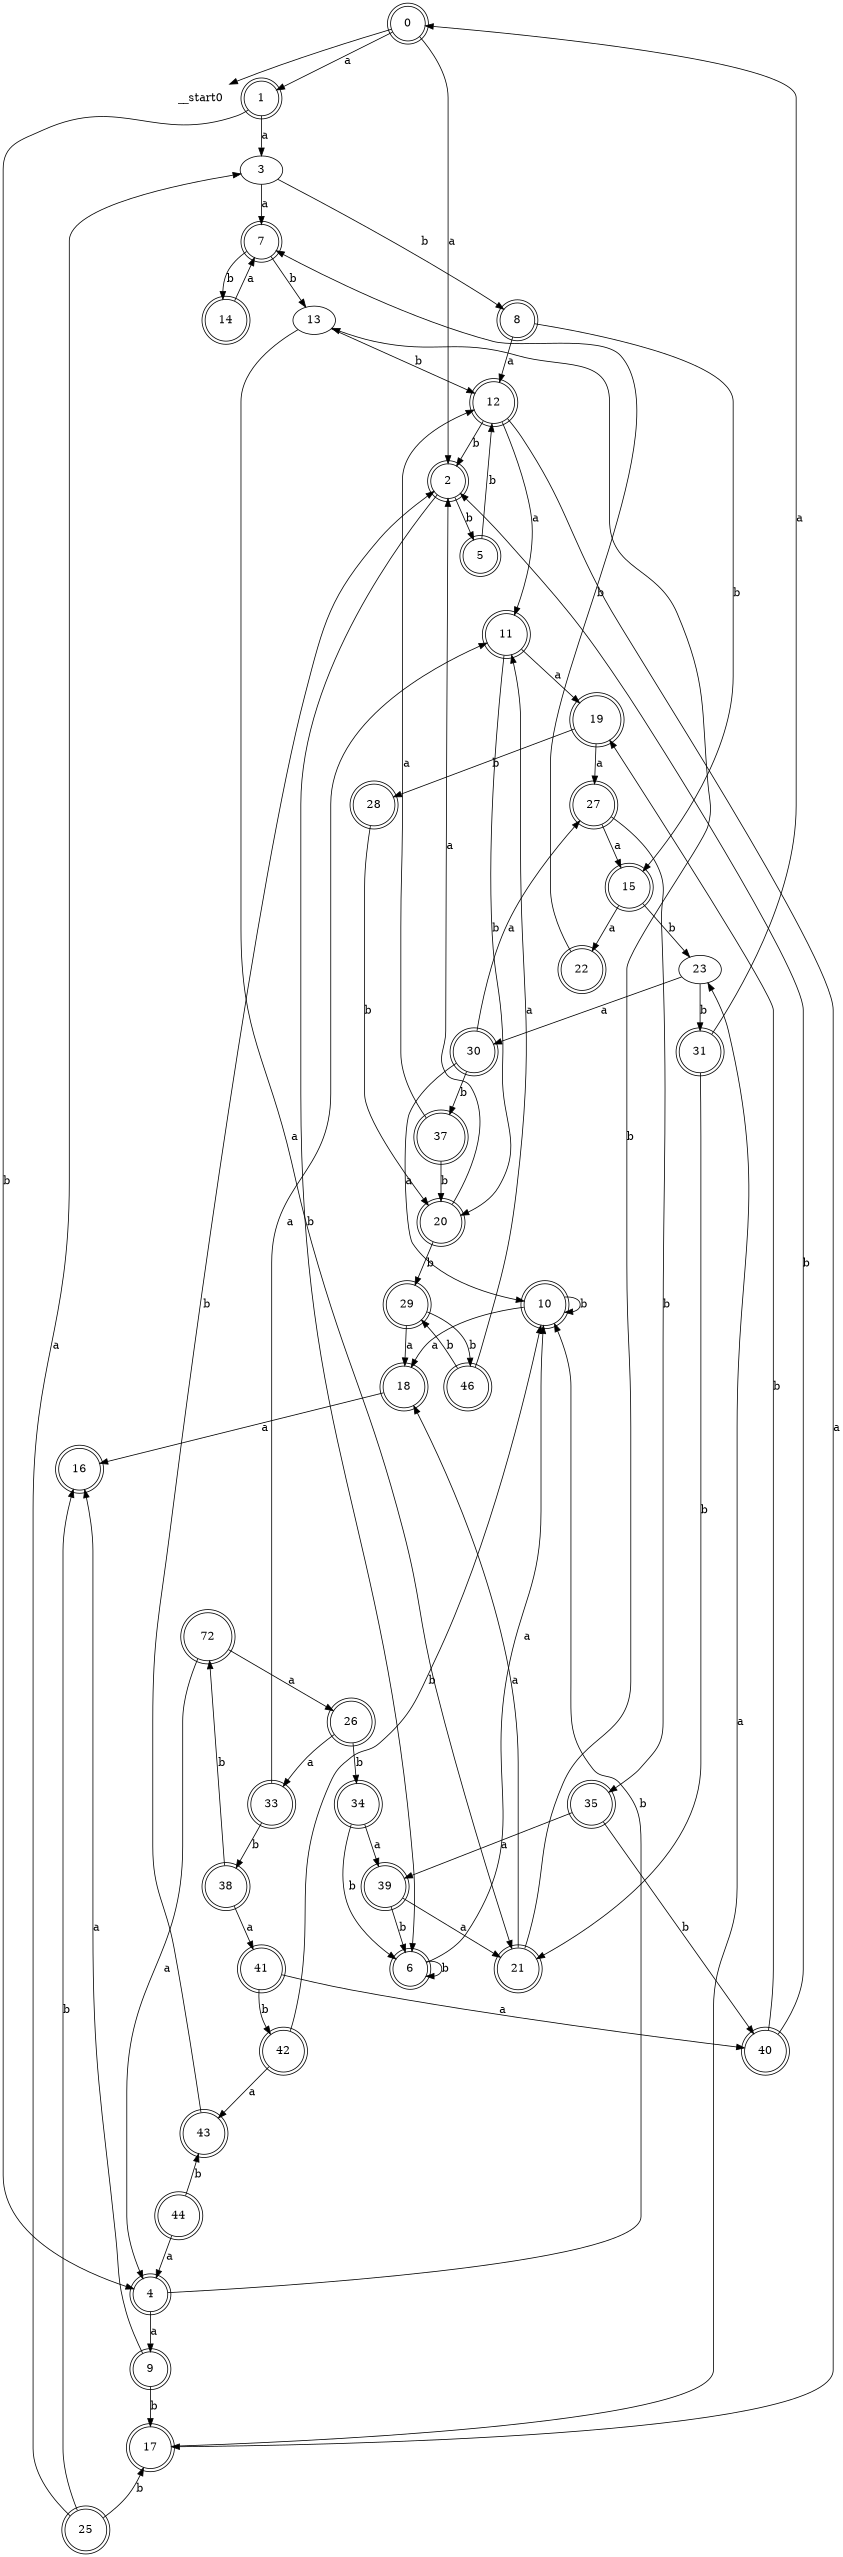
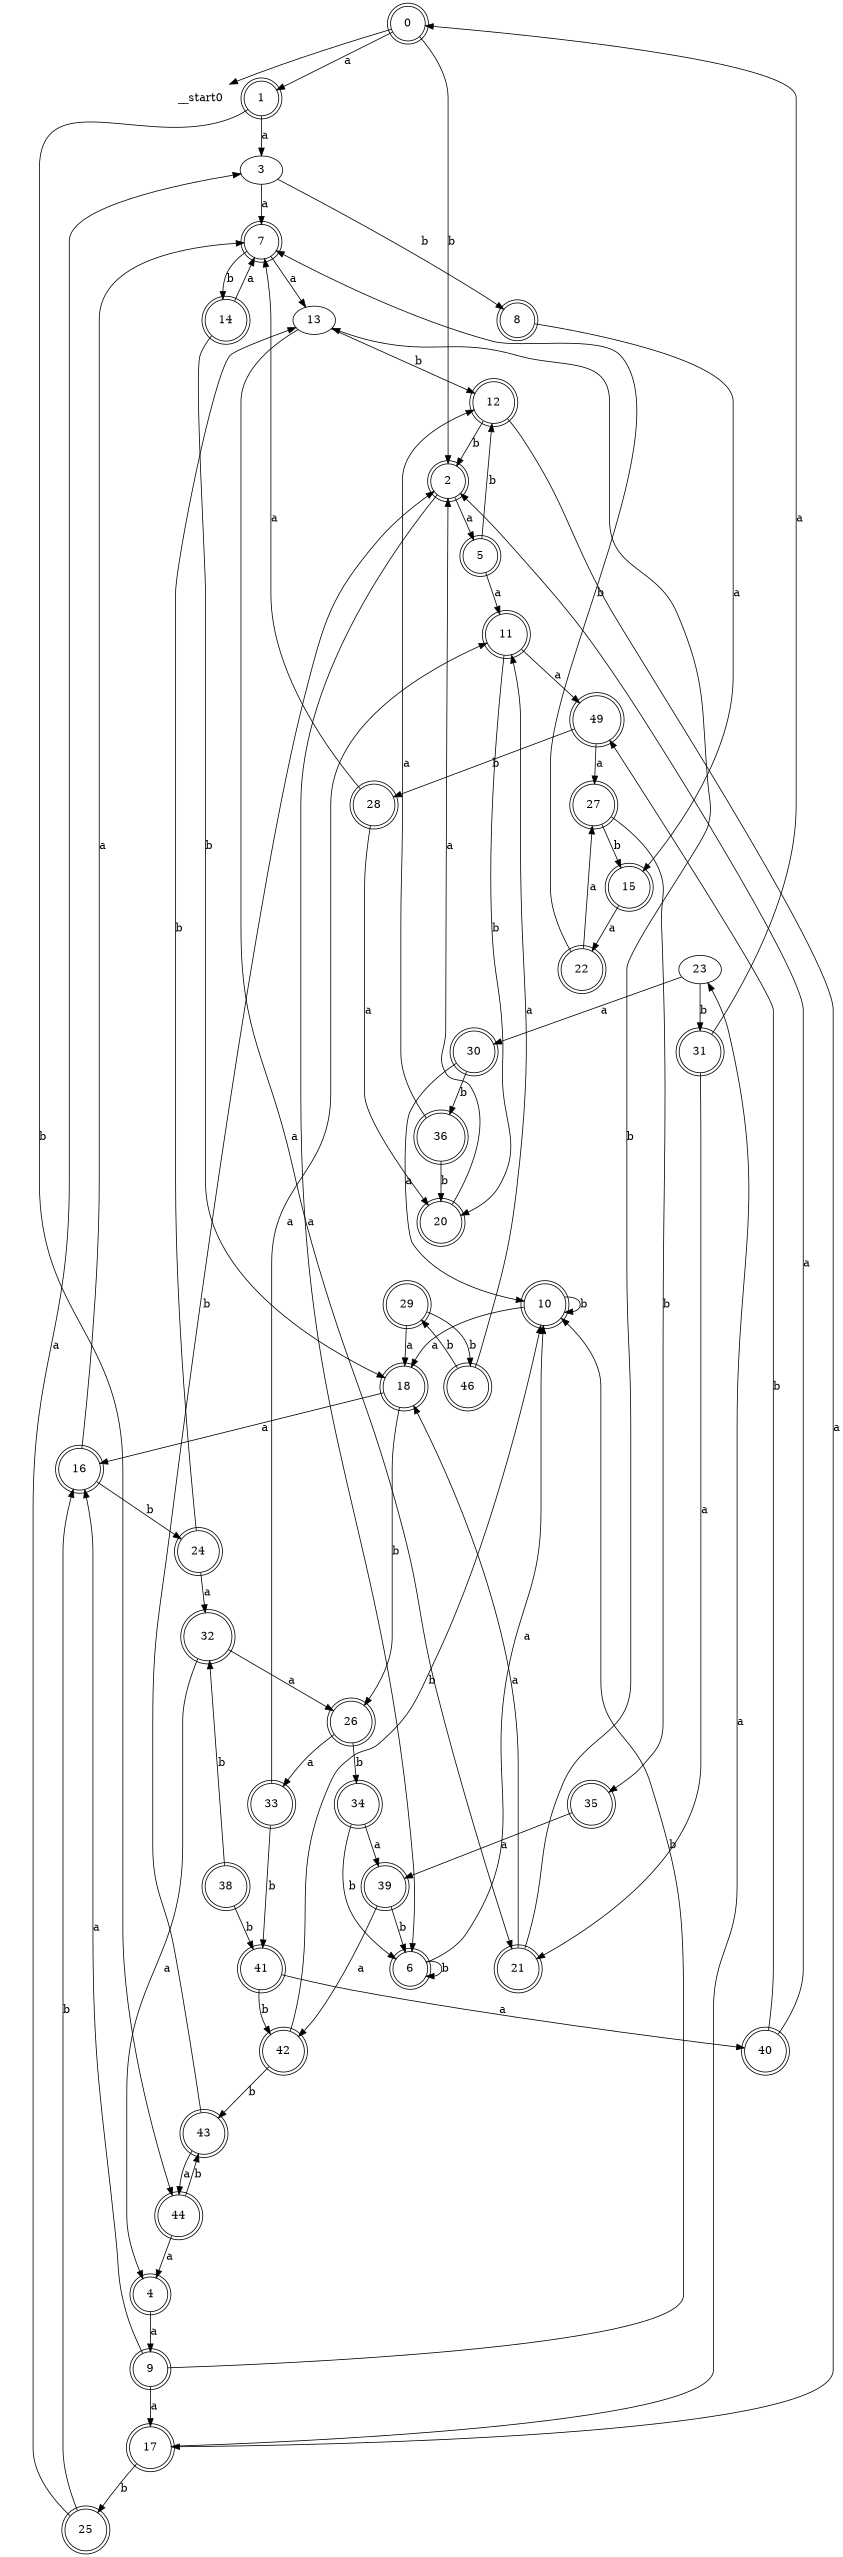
(452, 242) -> (452, 242)
(293, 279) -> (293, 279)
(506, 359) -> none
(531, 514) -> (491, 590)
(470, 519) -> (470, 519)
none -> (271, 540)
(737, 593) -> (737, 593)
(597, 720) -> (597, 720)
none -> (99, 799)
(618, 846) -> (618, 846)
none -> (206, 893)
(509, 921) -> (588, 891)
(667, 931) -> none
(369, 1011) -> (369, 1011)
(3, 1125) -> (39, 1068)
(441, 1137) -> (441, 1137)
(311, 1222) -> (311, 1222)
(424, 1263) -> none
(807, 1264) -> (807, 1264)
(705, 1510) -> (705, 1510)
none -> (198, 1552)
none -> (392, 1556)
(208, 1637) -> (208, 1637)
(251, 1842) -> (267, 1883)
(676, 1925) -> none
(448, 1926) -> (345, 1971)
(250, 1928) -> (250, 1928)
(641, 2002) -> (684, 2059)
(252, 2092) -> (252, 2092)
none -> (184, 2168)
(154, 2407) -> (154, 2407)
(125, 2499) -> (119, 2485)
